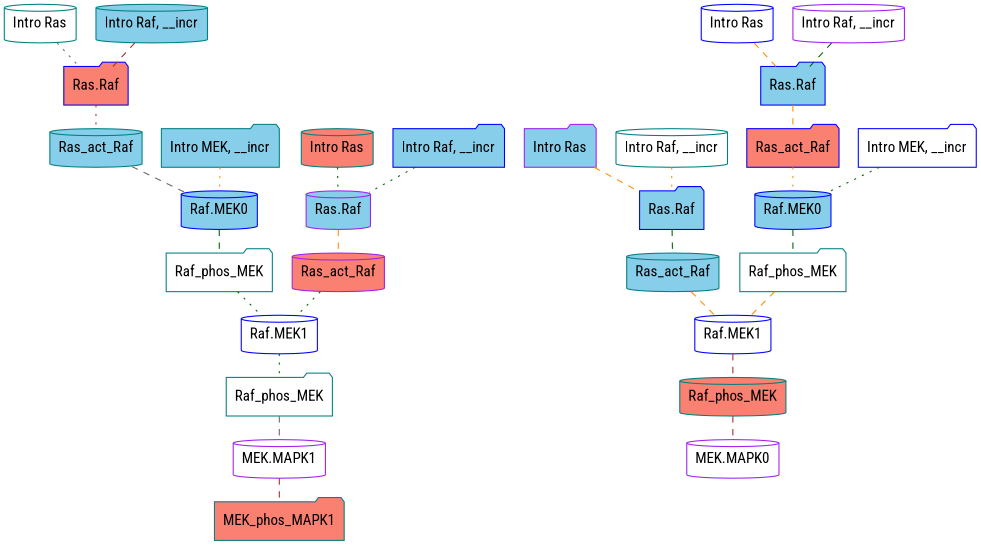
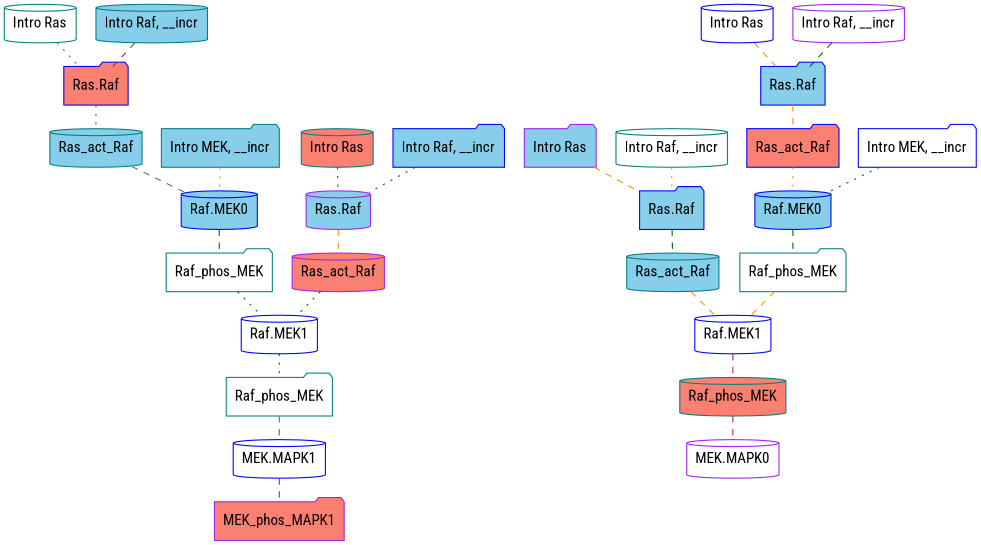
(279, 459) -> (279, 459)
(279, 521) -> (279, 521)
